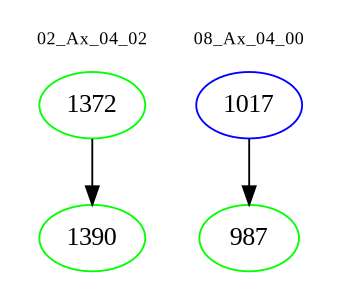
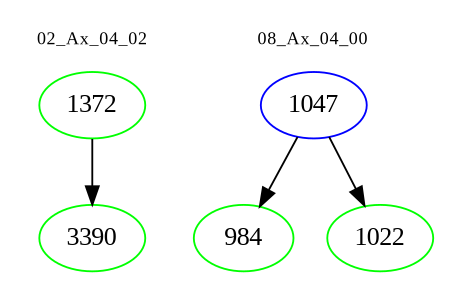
(249, 105) -> (314, 105)
(92, 238) -> (92, 238)
(249, 238) -> (244, 238)
none -> (380, 238)
